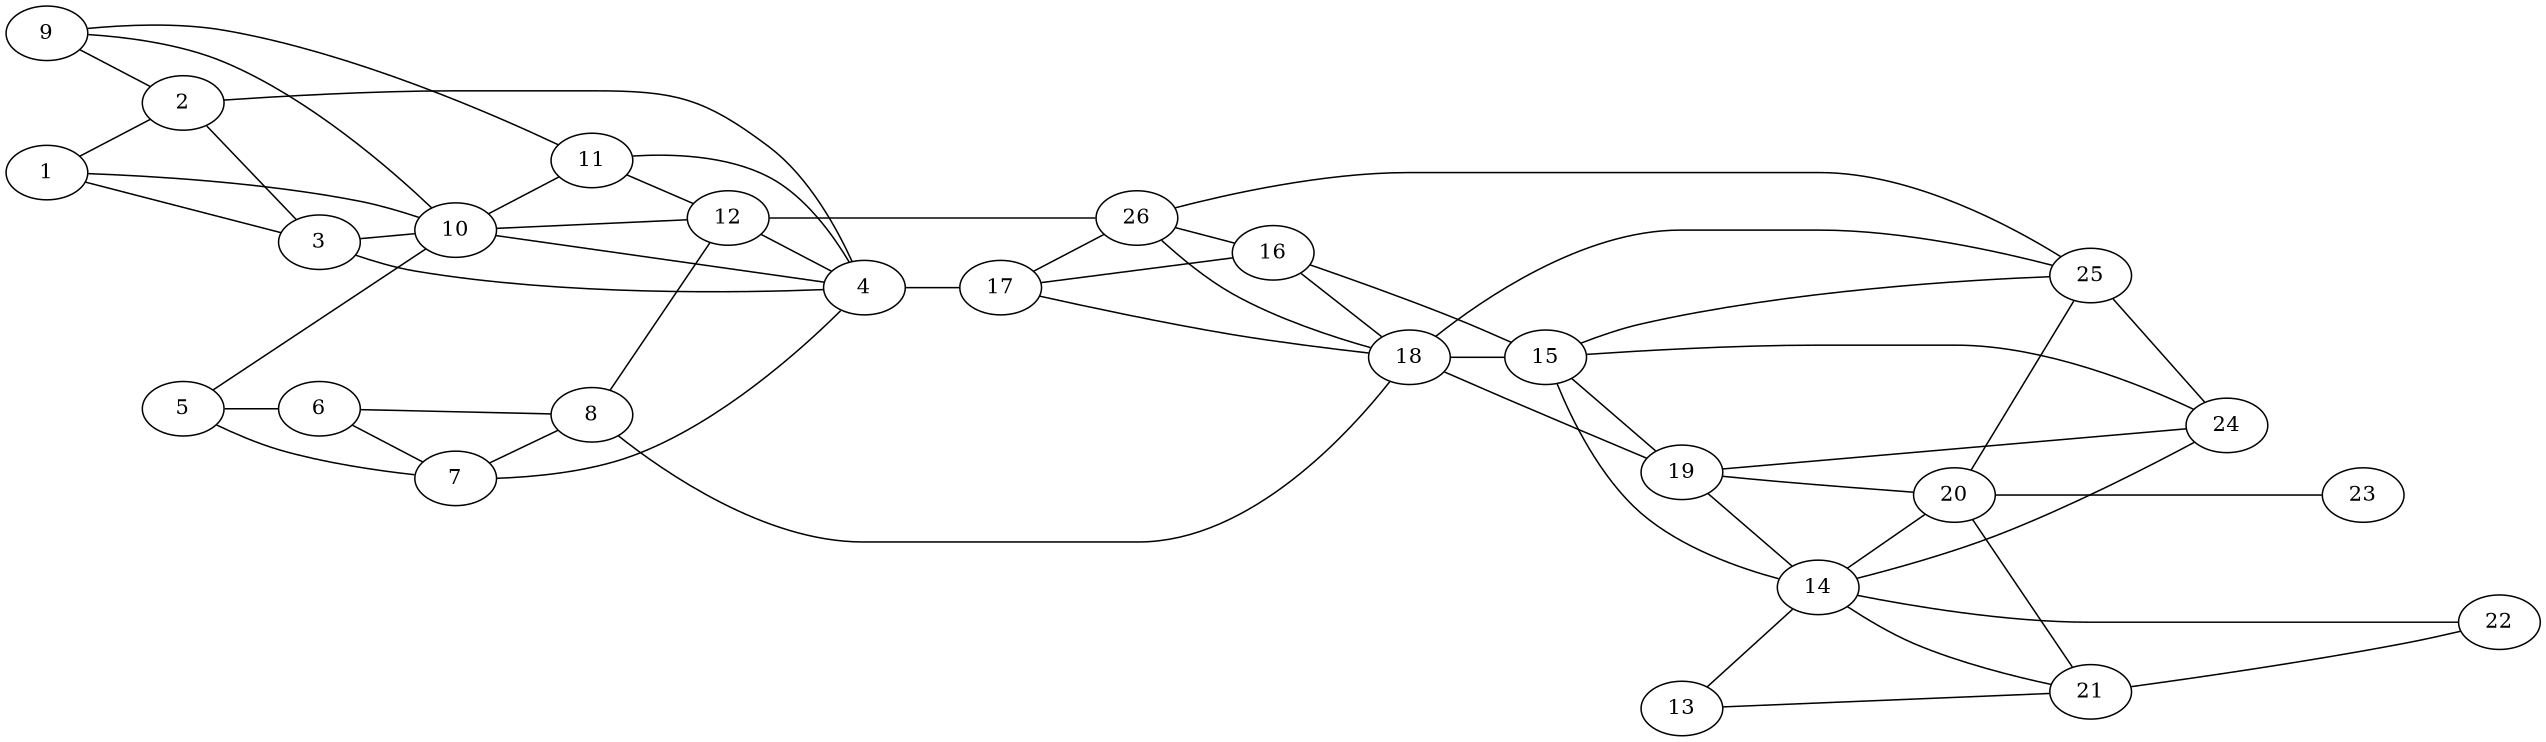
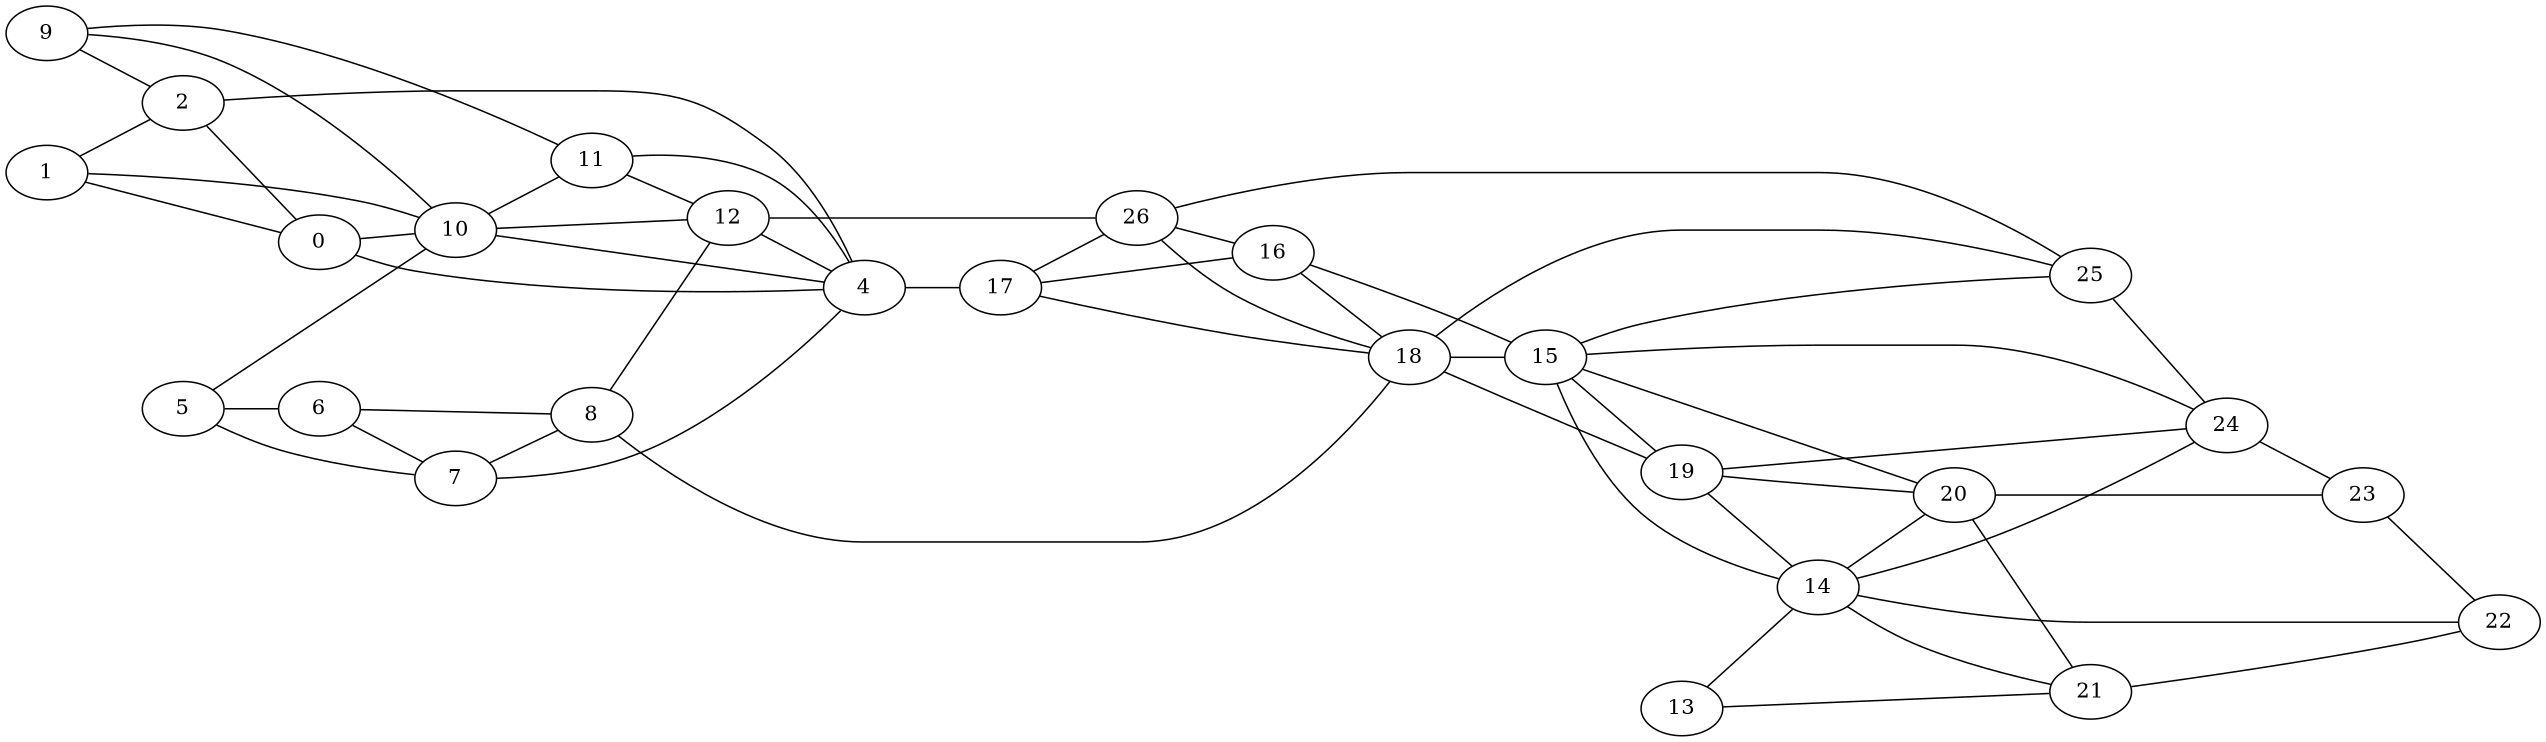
(319, 242) -> (319, 242)
(2022, 385) -> (1750, 426)
none -> (2295, 460)
none -> (2431, 559)
